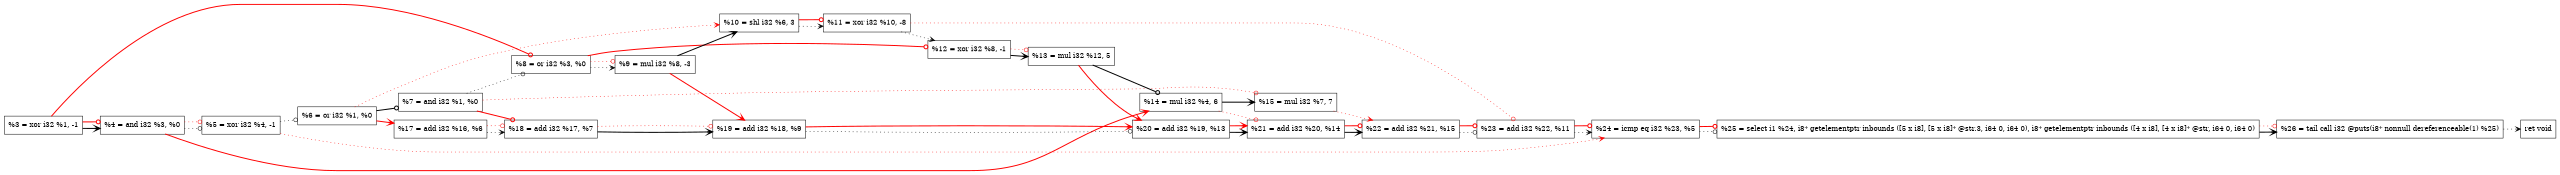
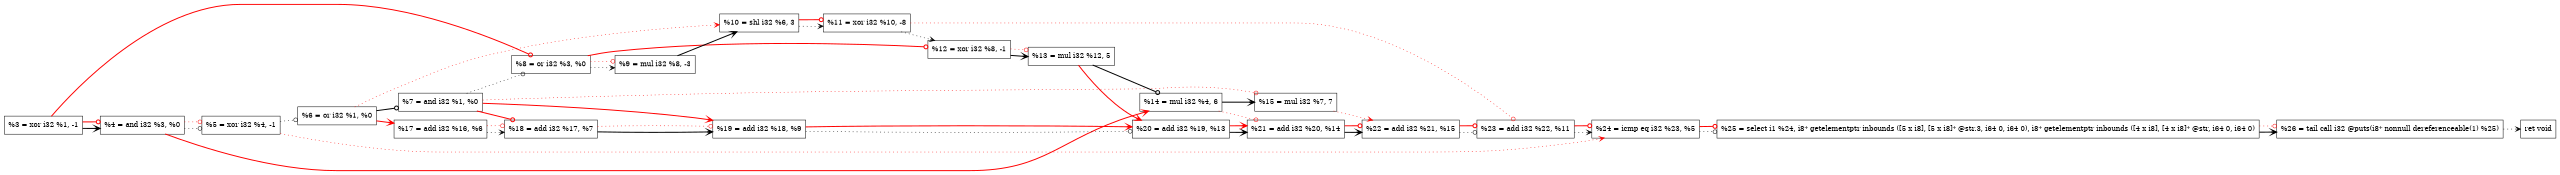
(709, 98) -> (595, 109)
